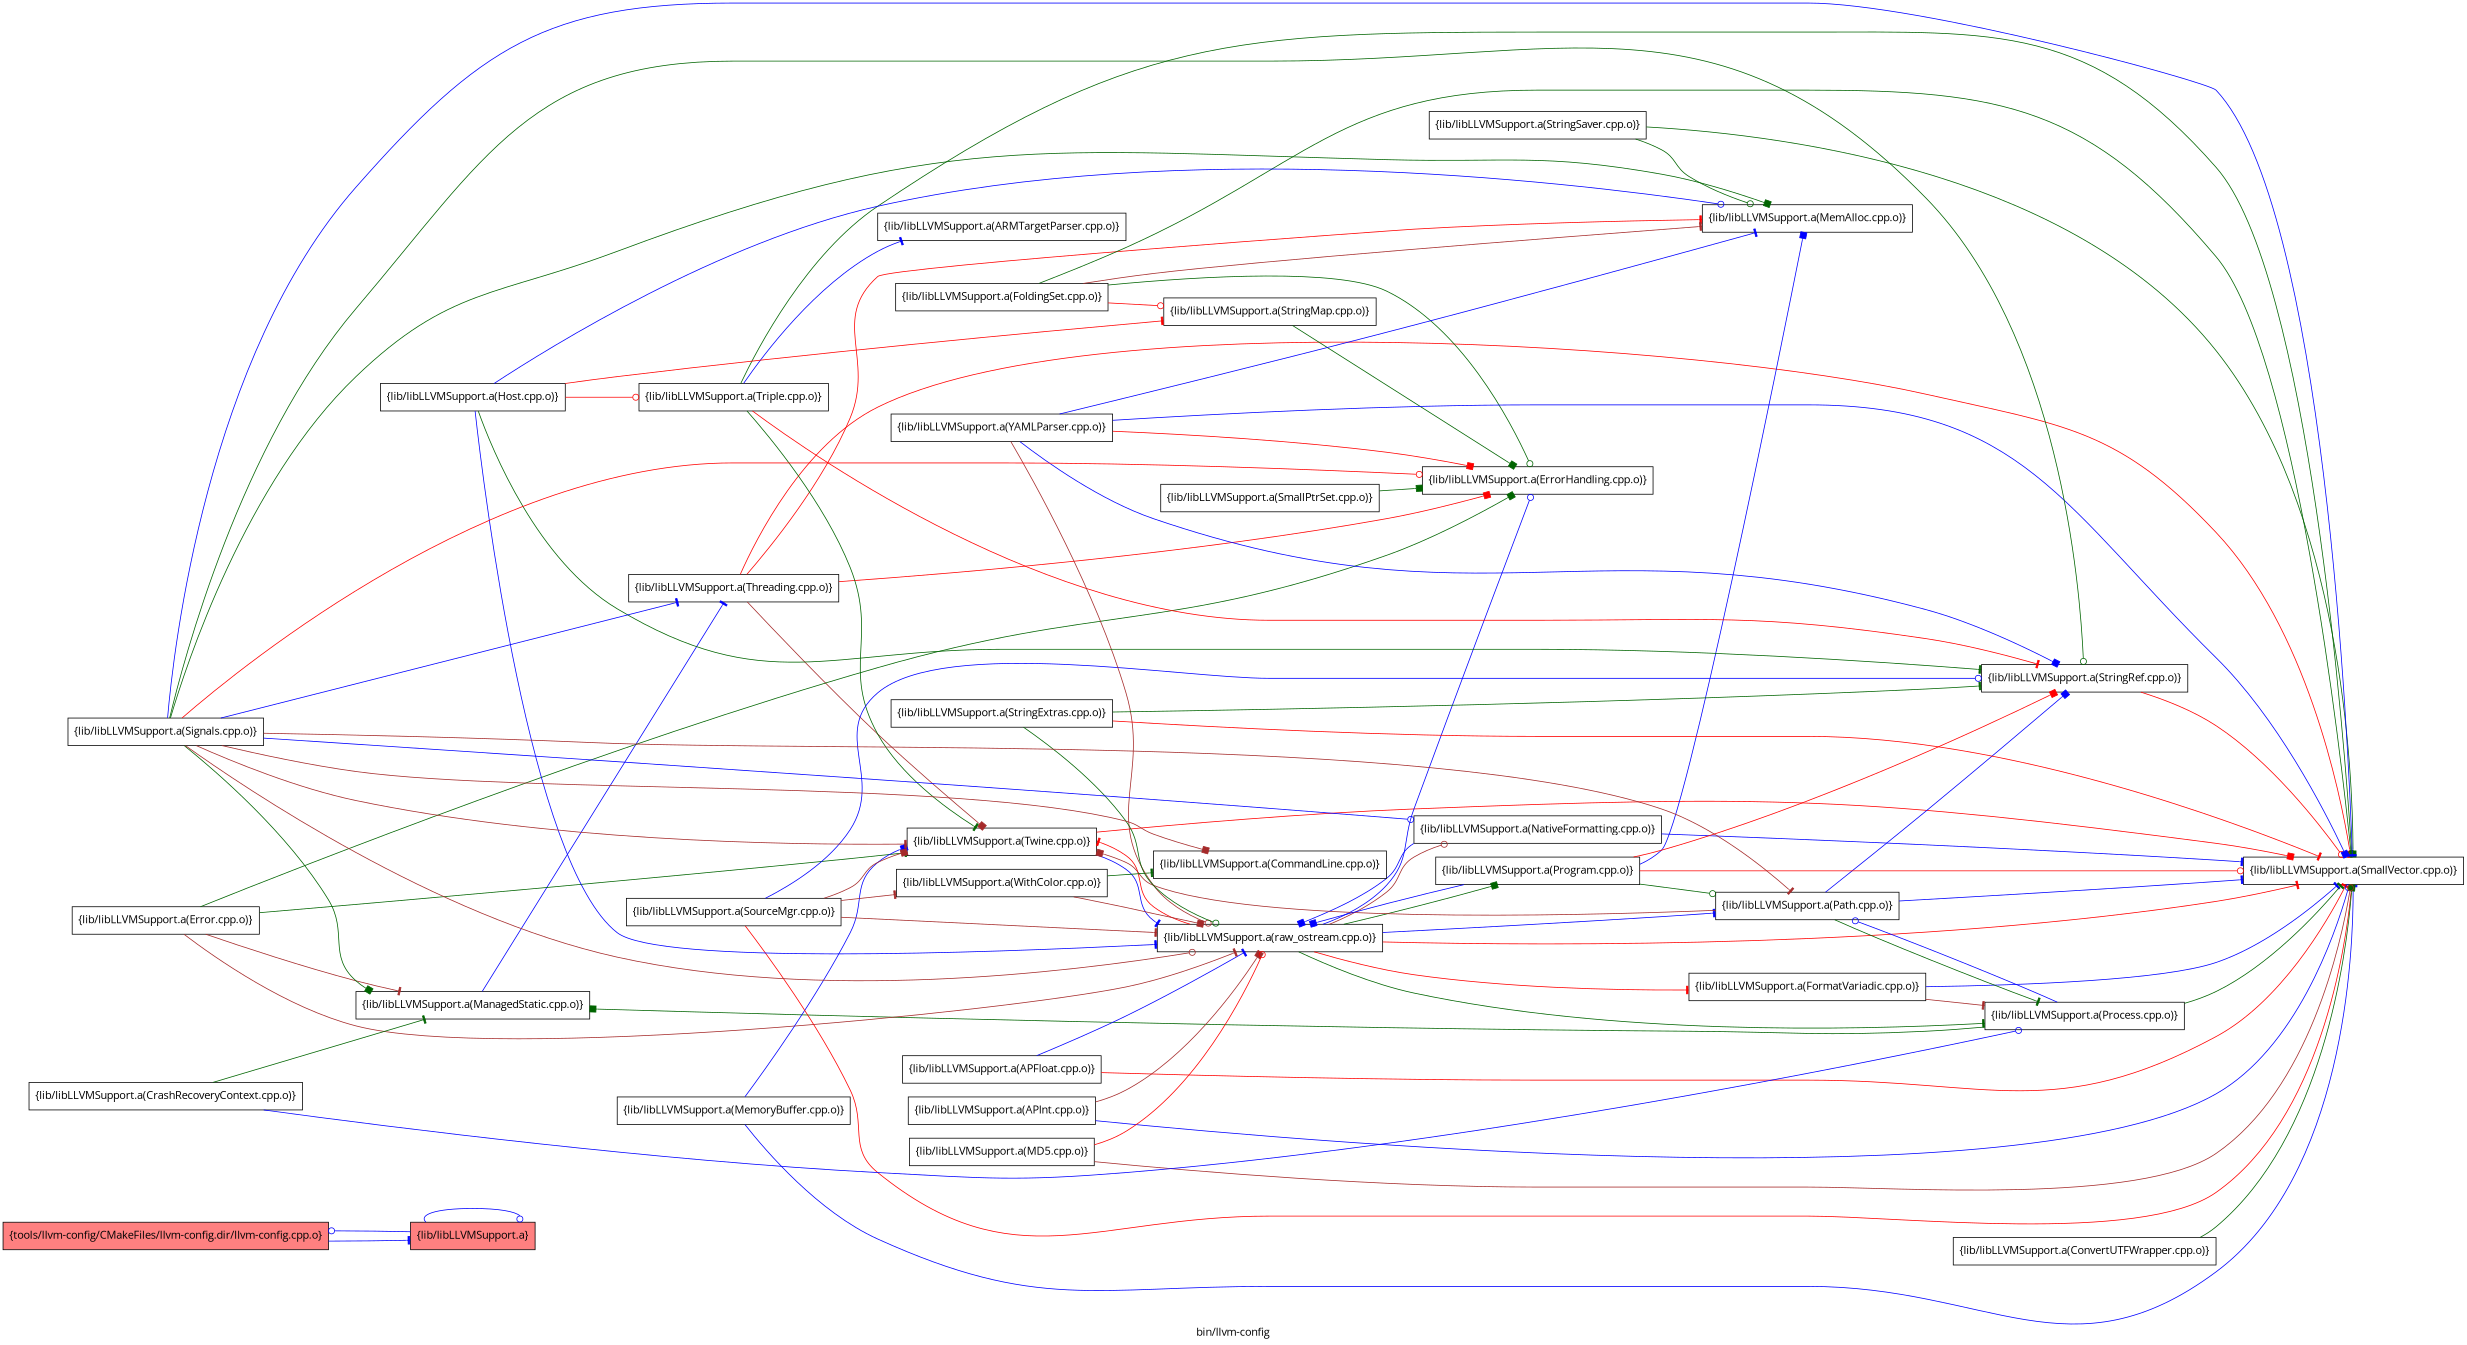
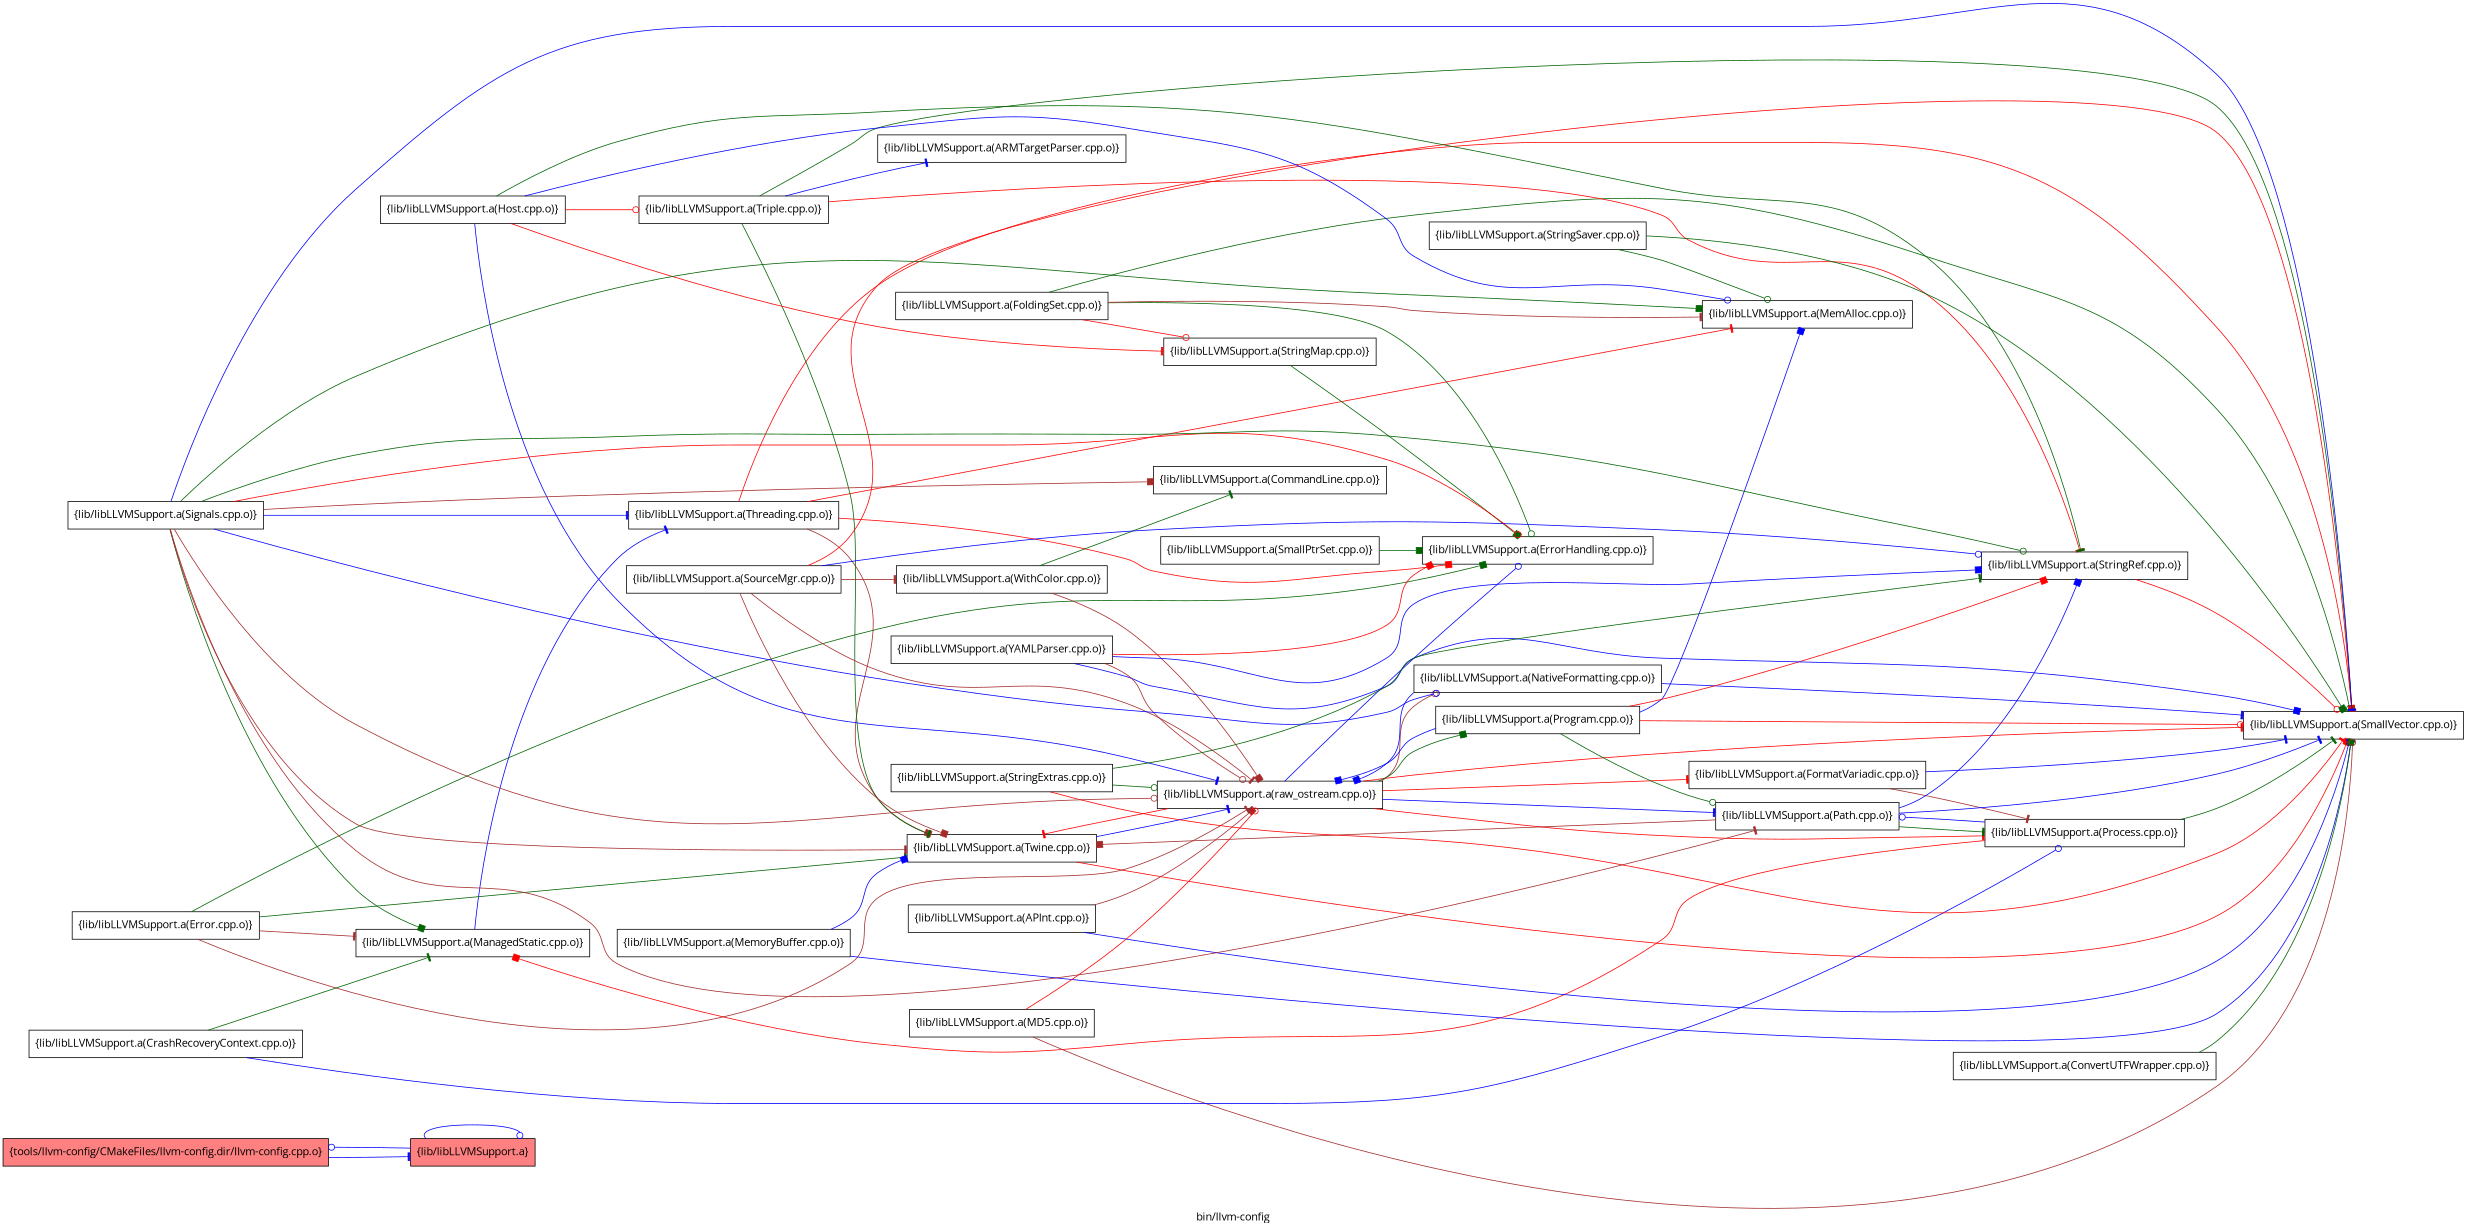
(1407, 327) -> none
(1635, 1022) -> (1677, 836)
(1291, 1026) -> (1272, 1037)
(1002, 1069) -> none
